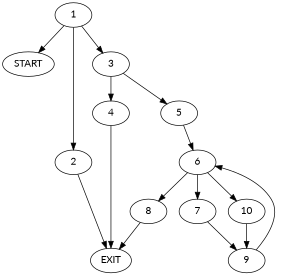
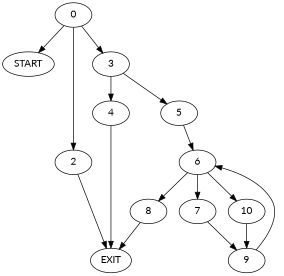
(73, 15) -> (73, 15)
